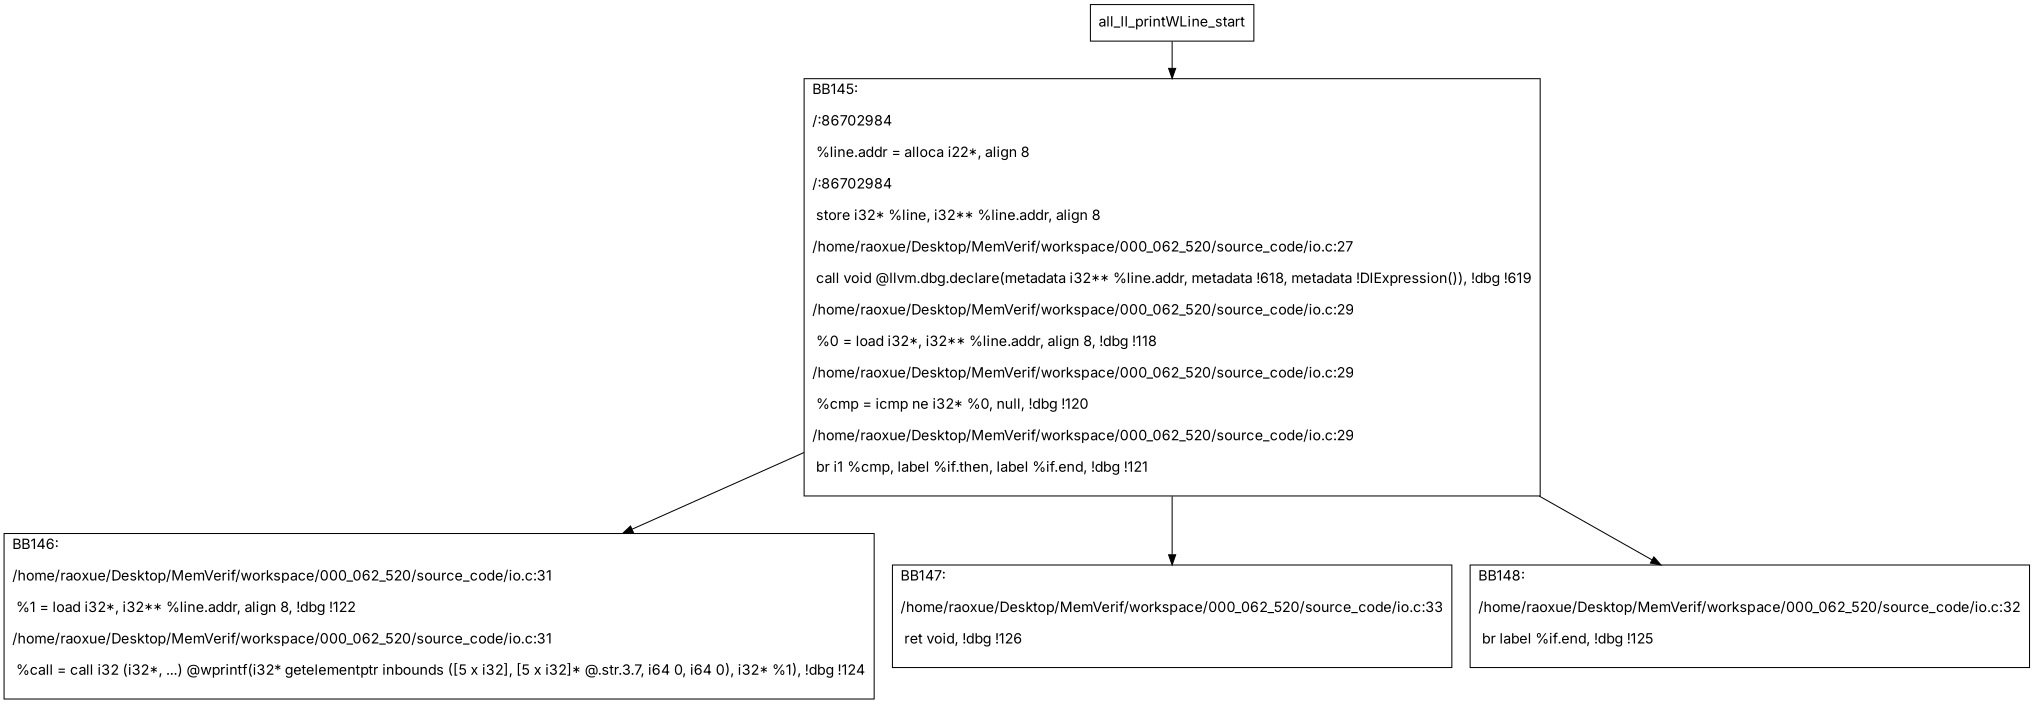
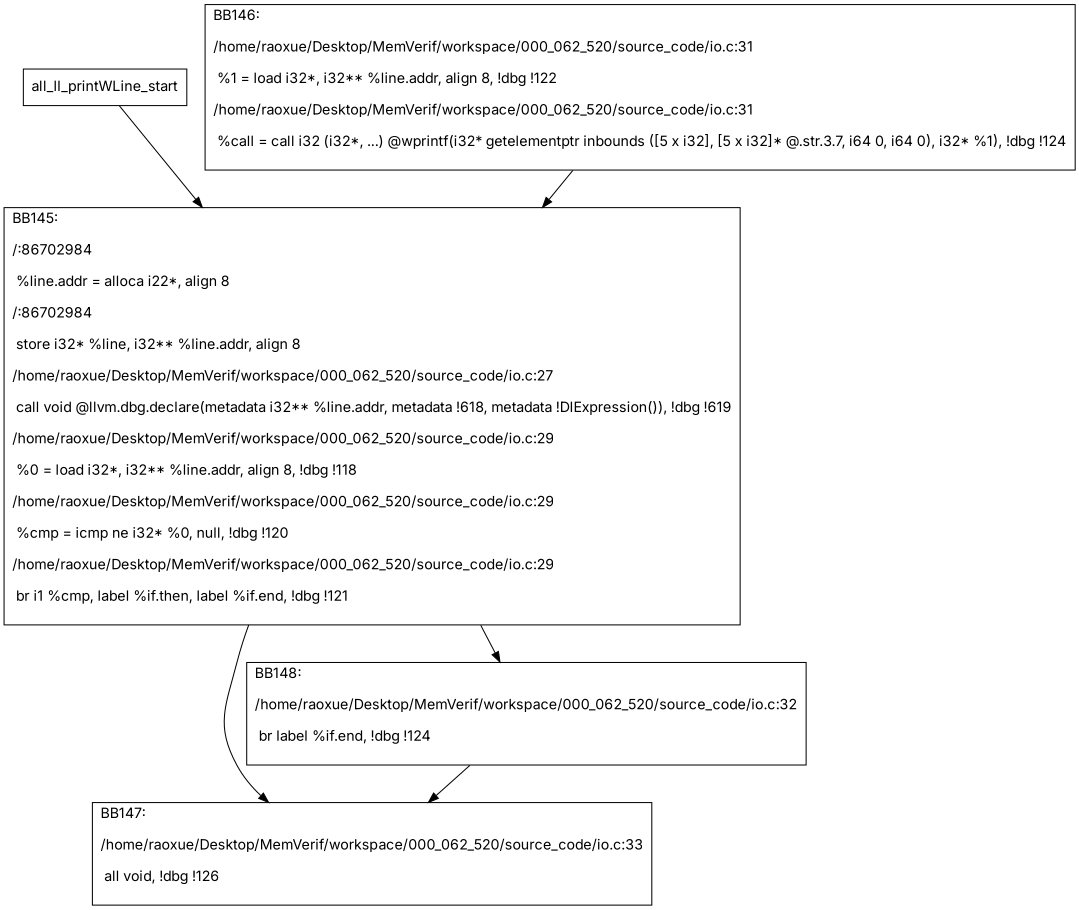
(718, 491) -> (561, 185)
(962, 639) -> (160, 877)
(1566, 639) -> (343, 737)
none -> (453, 780)
